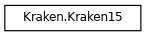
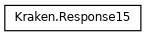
(73, 18) -> (73, 18)
